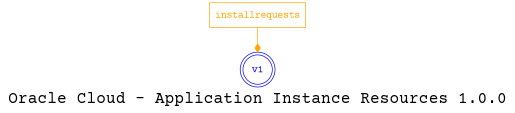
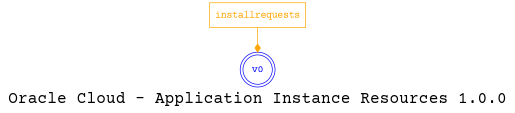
(258, 70) -> (258, 70)
